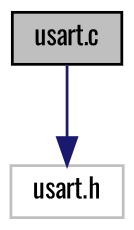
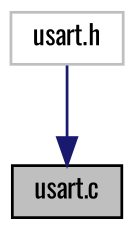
(67, 101) -> (67, 101)
